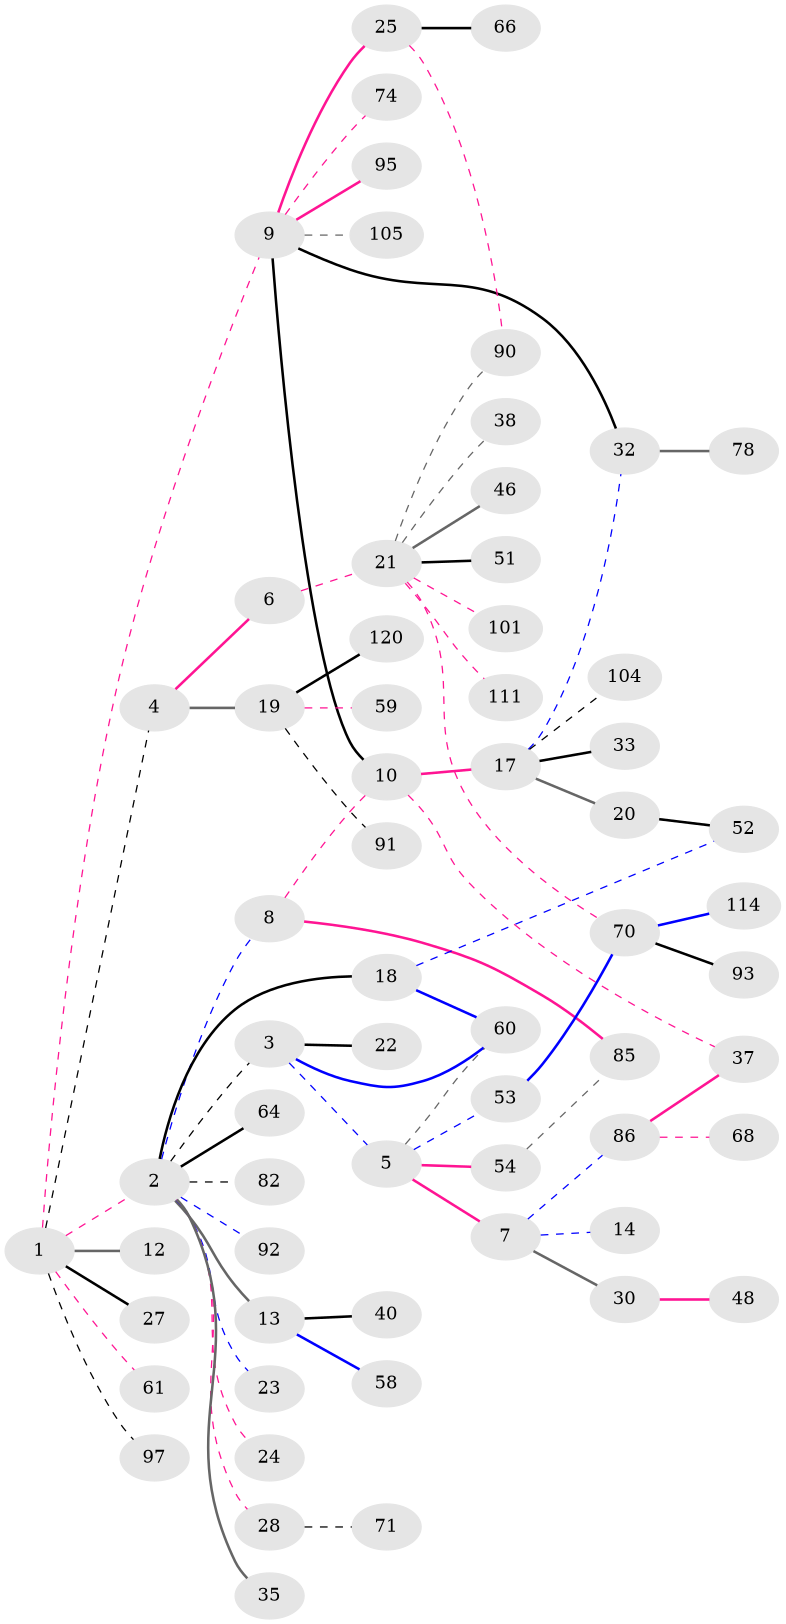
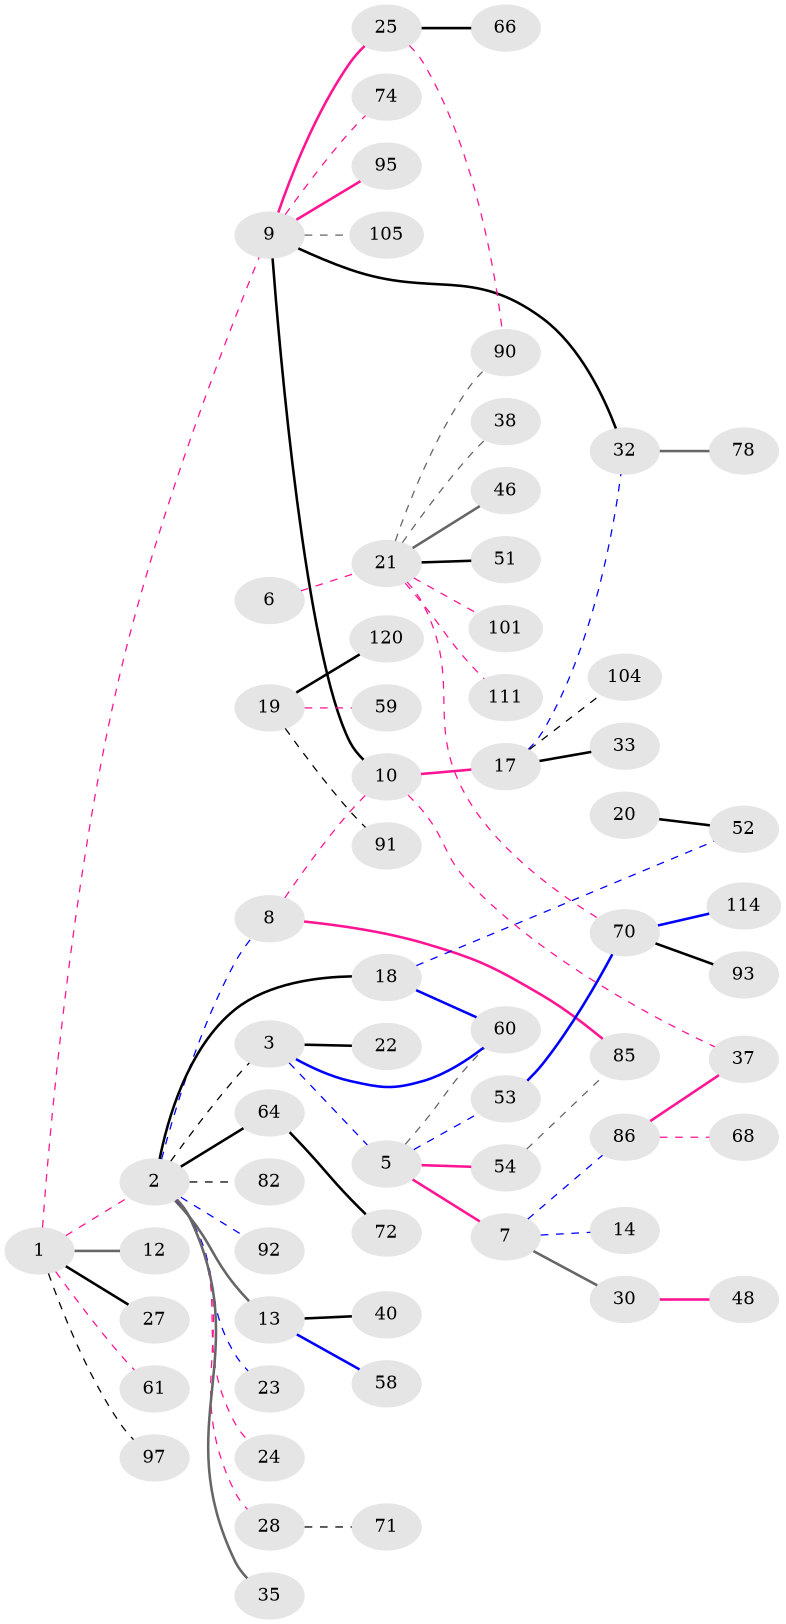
(155, 708) -> none
(565, 791) -> none
none -> (387, 1233)
